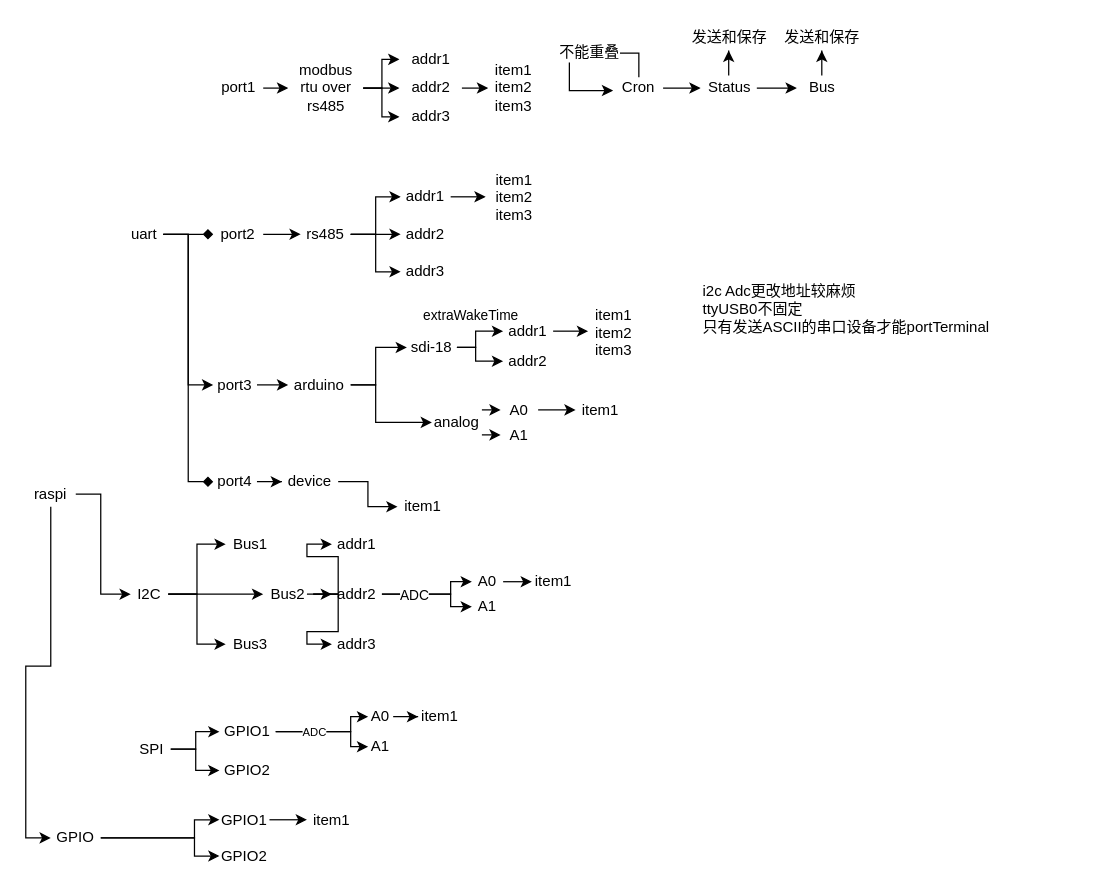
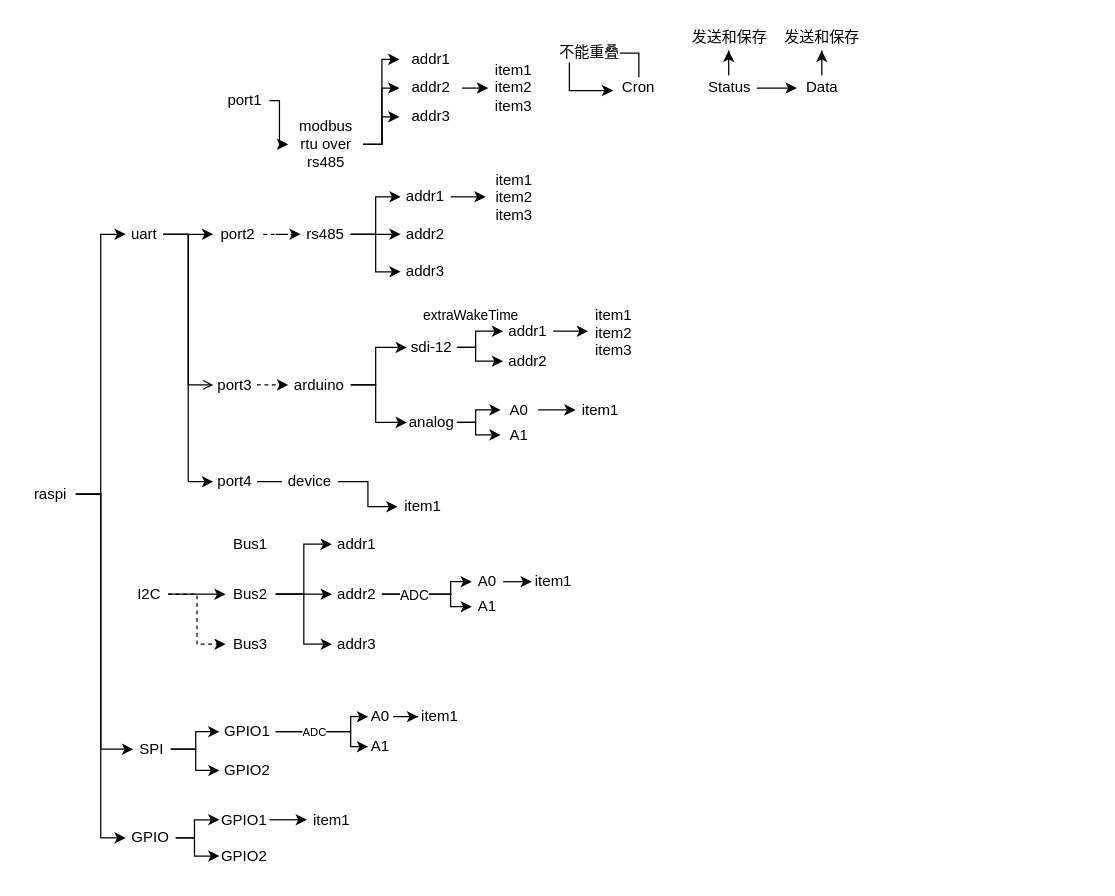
(238, 88) -> (244, 101)
(326, 88) -> (326, 144)
(686, 88) -> none
(823, 88) -> (823, 88)
(202, 234) -> (203, 234)
(271, 234) -> (271, 234)
(894, 309) -> none
(432, 348) -> (432, 348)
none -> (101, 355)
(203, 385) -> (205, 385)
(269, 385) -> (269, 385)
(457, 423) -> (432, 423)
(202, 482) -> (203, 482)
(272, 482) -> (275, 482)
(197, 558) -> none
(113, 594) -> none
(288, 594) -> (251, 594)
(197, 630) -> (197, 630)
none -> (114, 749)
(76, 838) -> (151, 838)
